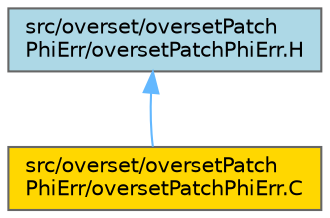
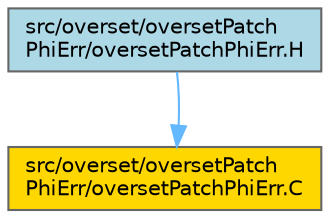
(151, 120) -> (179, 99)
